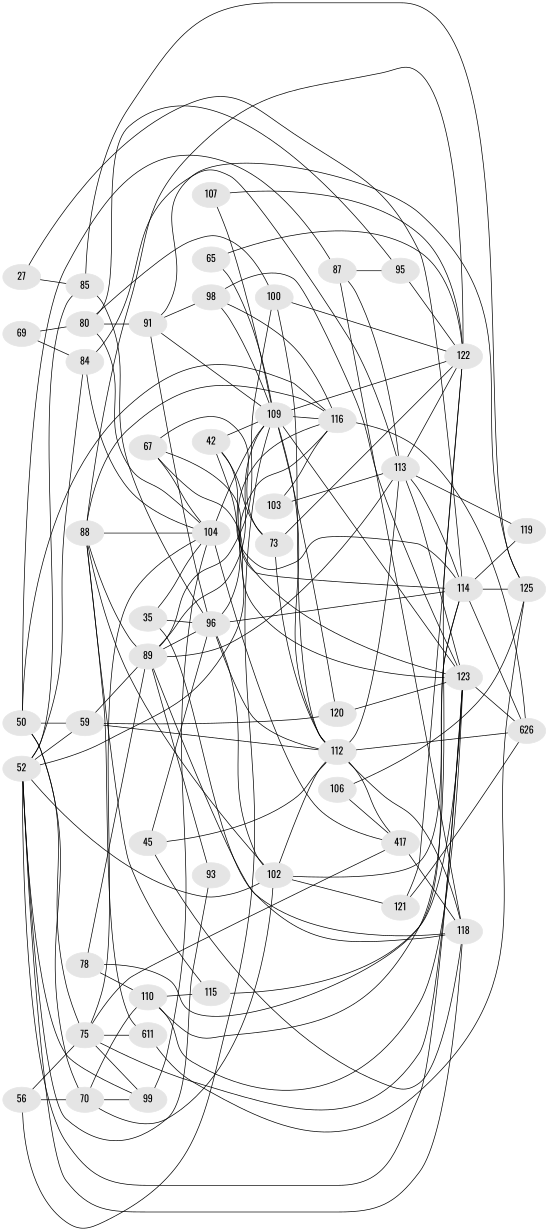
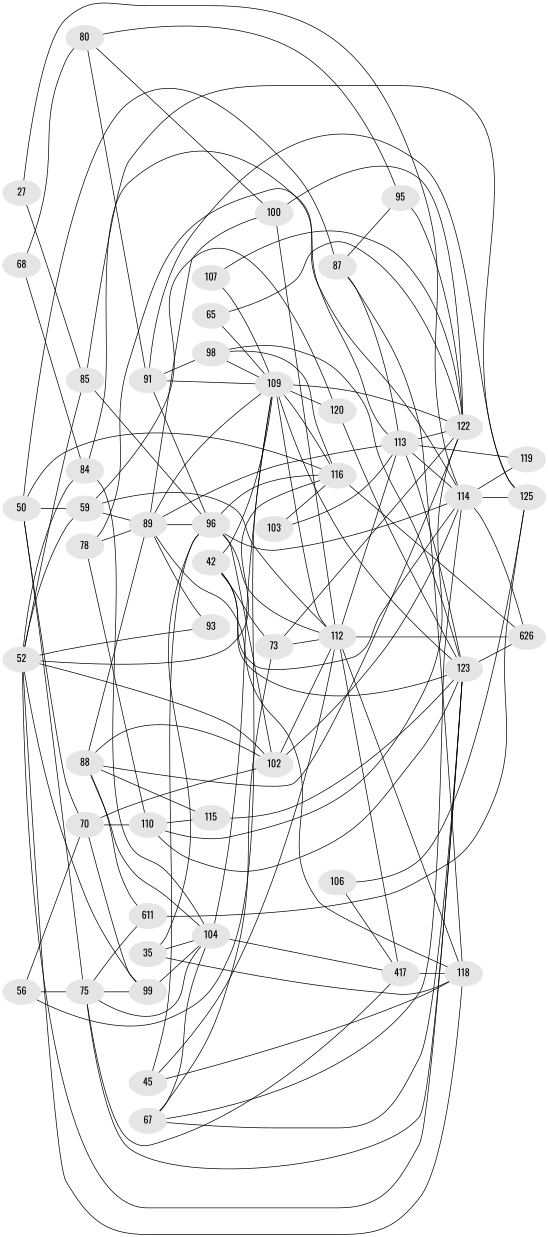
(22, 334) -> (22, 265)
(173, 398) -> none
(116, 433) -> none
(400, 908) -> none
